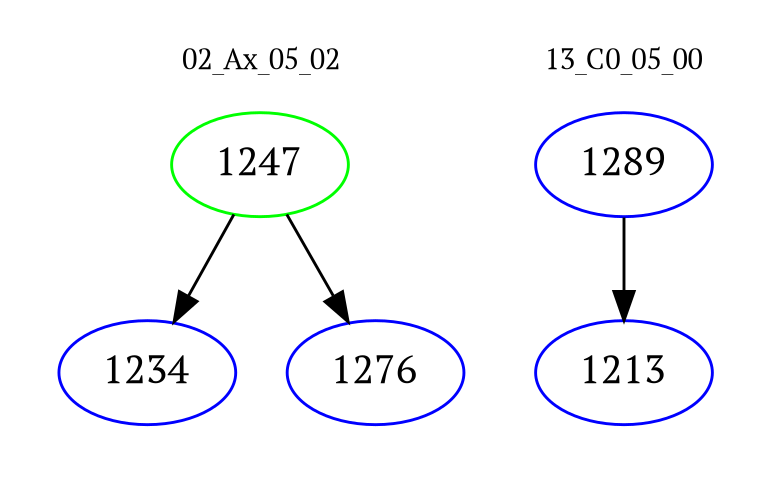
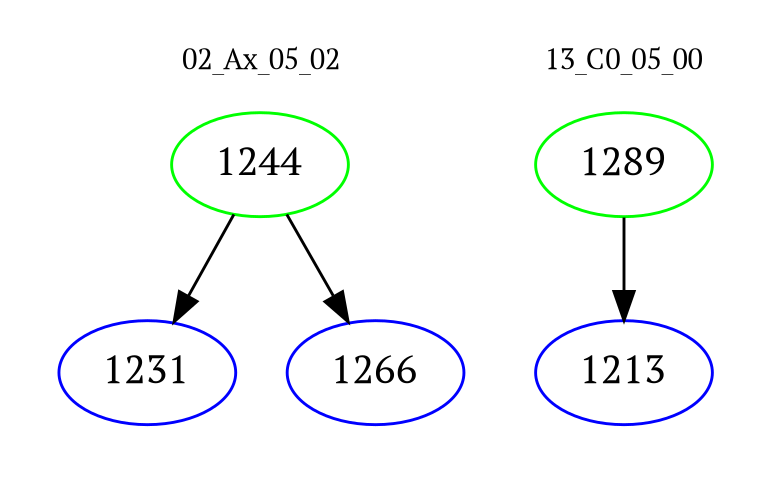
(260, 165) -> (260, 165)
(624, 165) -> (624, 165)
(147, 373) -> (147, 373)
(376, 373) -> (376, 373)
